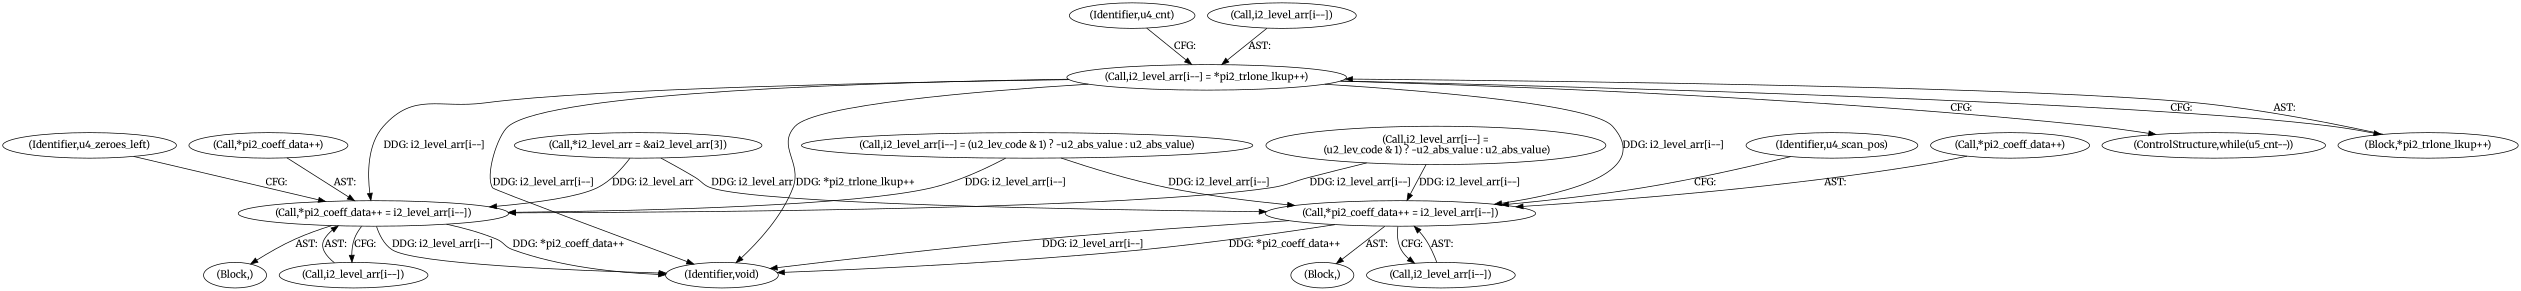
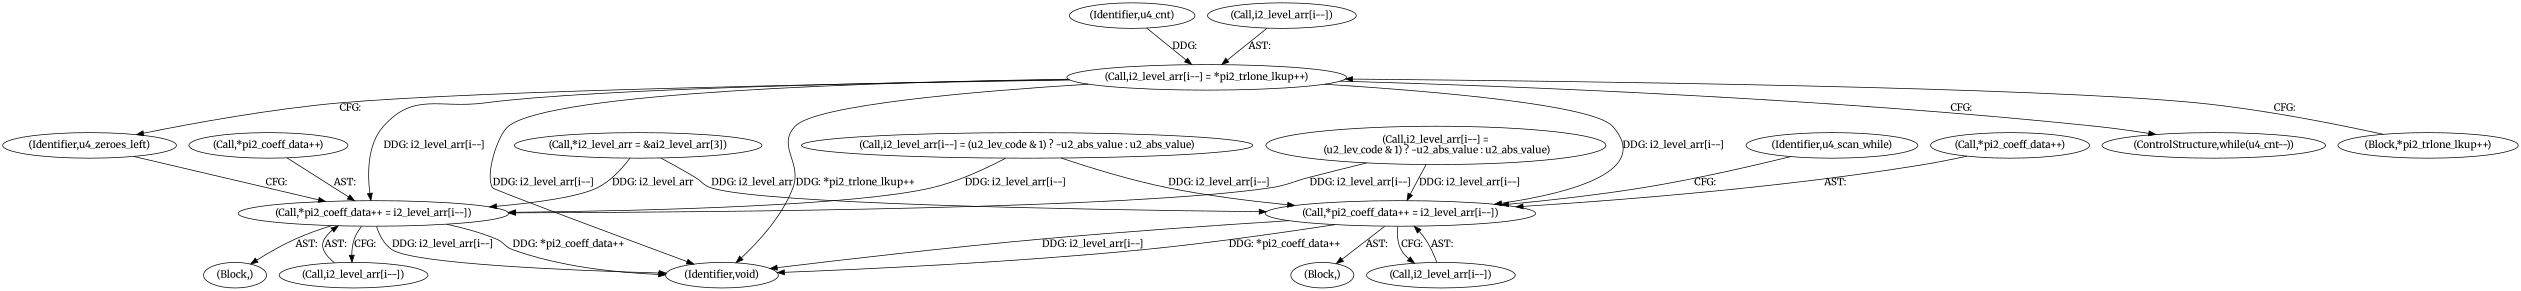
(1186, 46) -> (1186, 46)
(1858, 97) -> (559, 92)
(2286, 108) -> (2286, 108)
(1832, 145) -> (1832, 145)
(2214, 145) -> (2214, 145)
